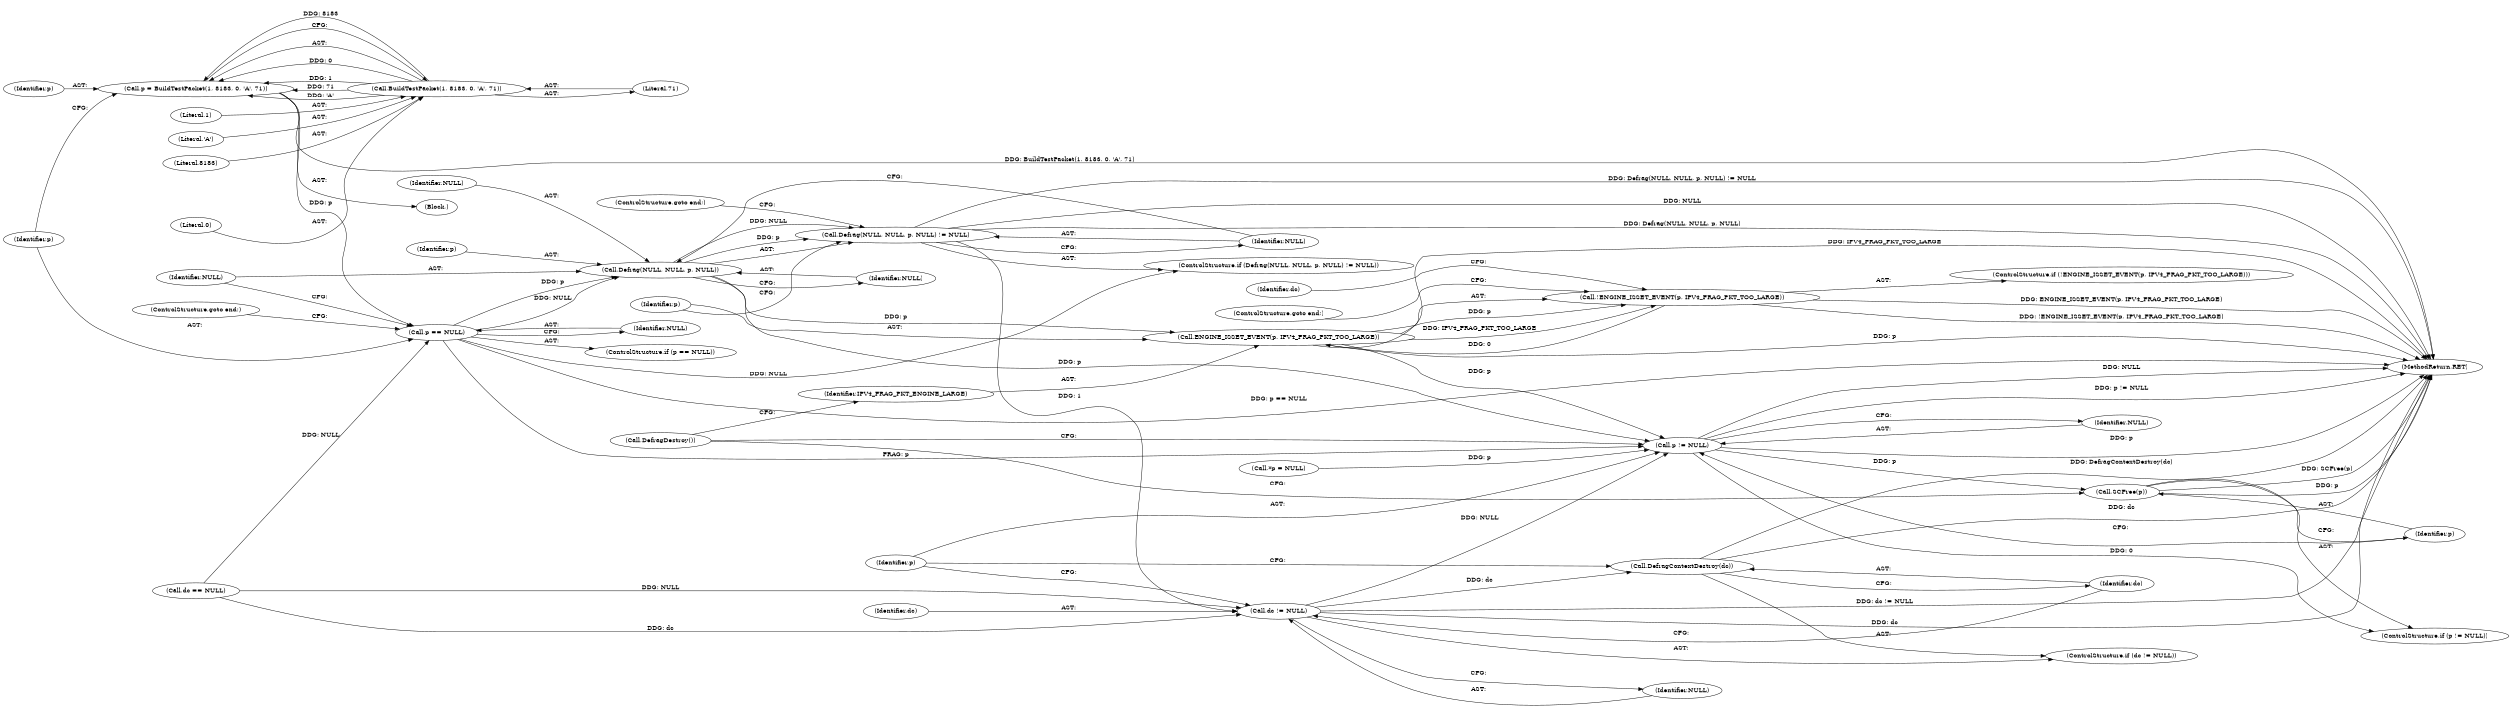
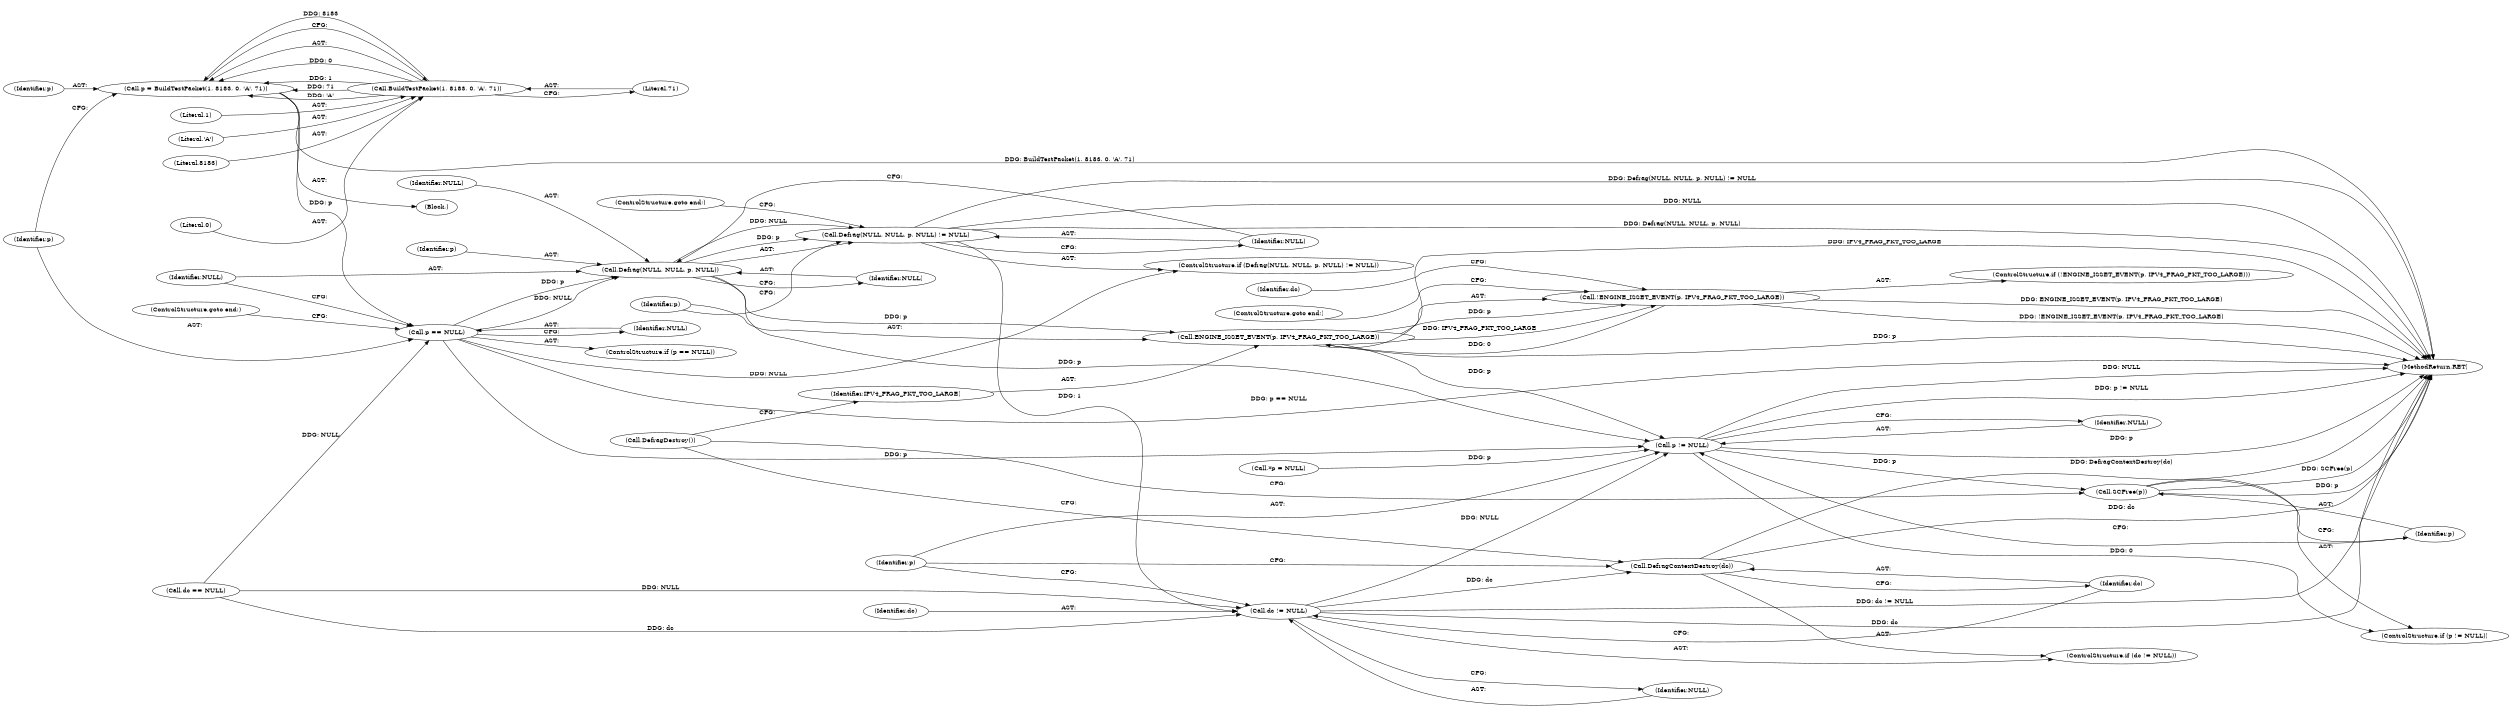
(553, 94) -> (553, 94)
(896, 394) -> (896, 394)
(1175, 439) -> (1149, 521)
(896, 455) -> (896, 455)
